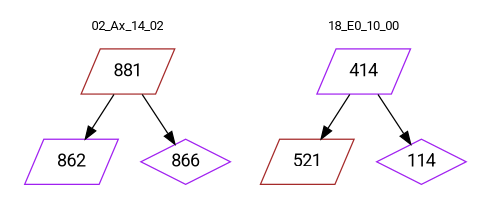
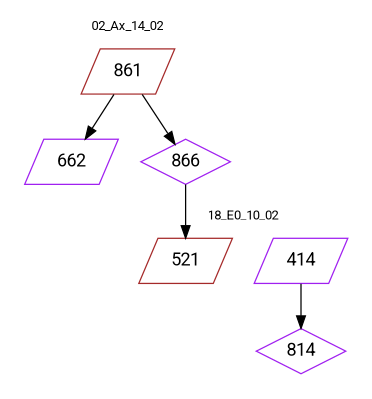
(364, 27) -> (243, 216)
(128, 71) -> (128, 71)
(339, 111) -> (186, 212)
(71, 162) -> (71, 162)
(421, 162) -> (301, 351)
